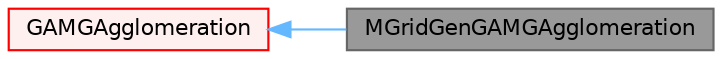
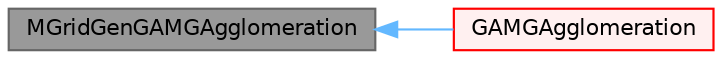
(318, 29) -> (426, 29)
